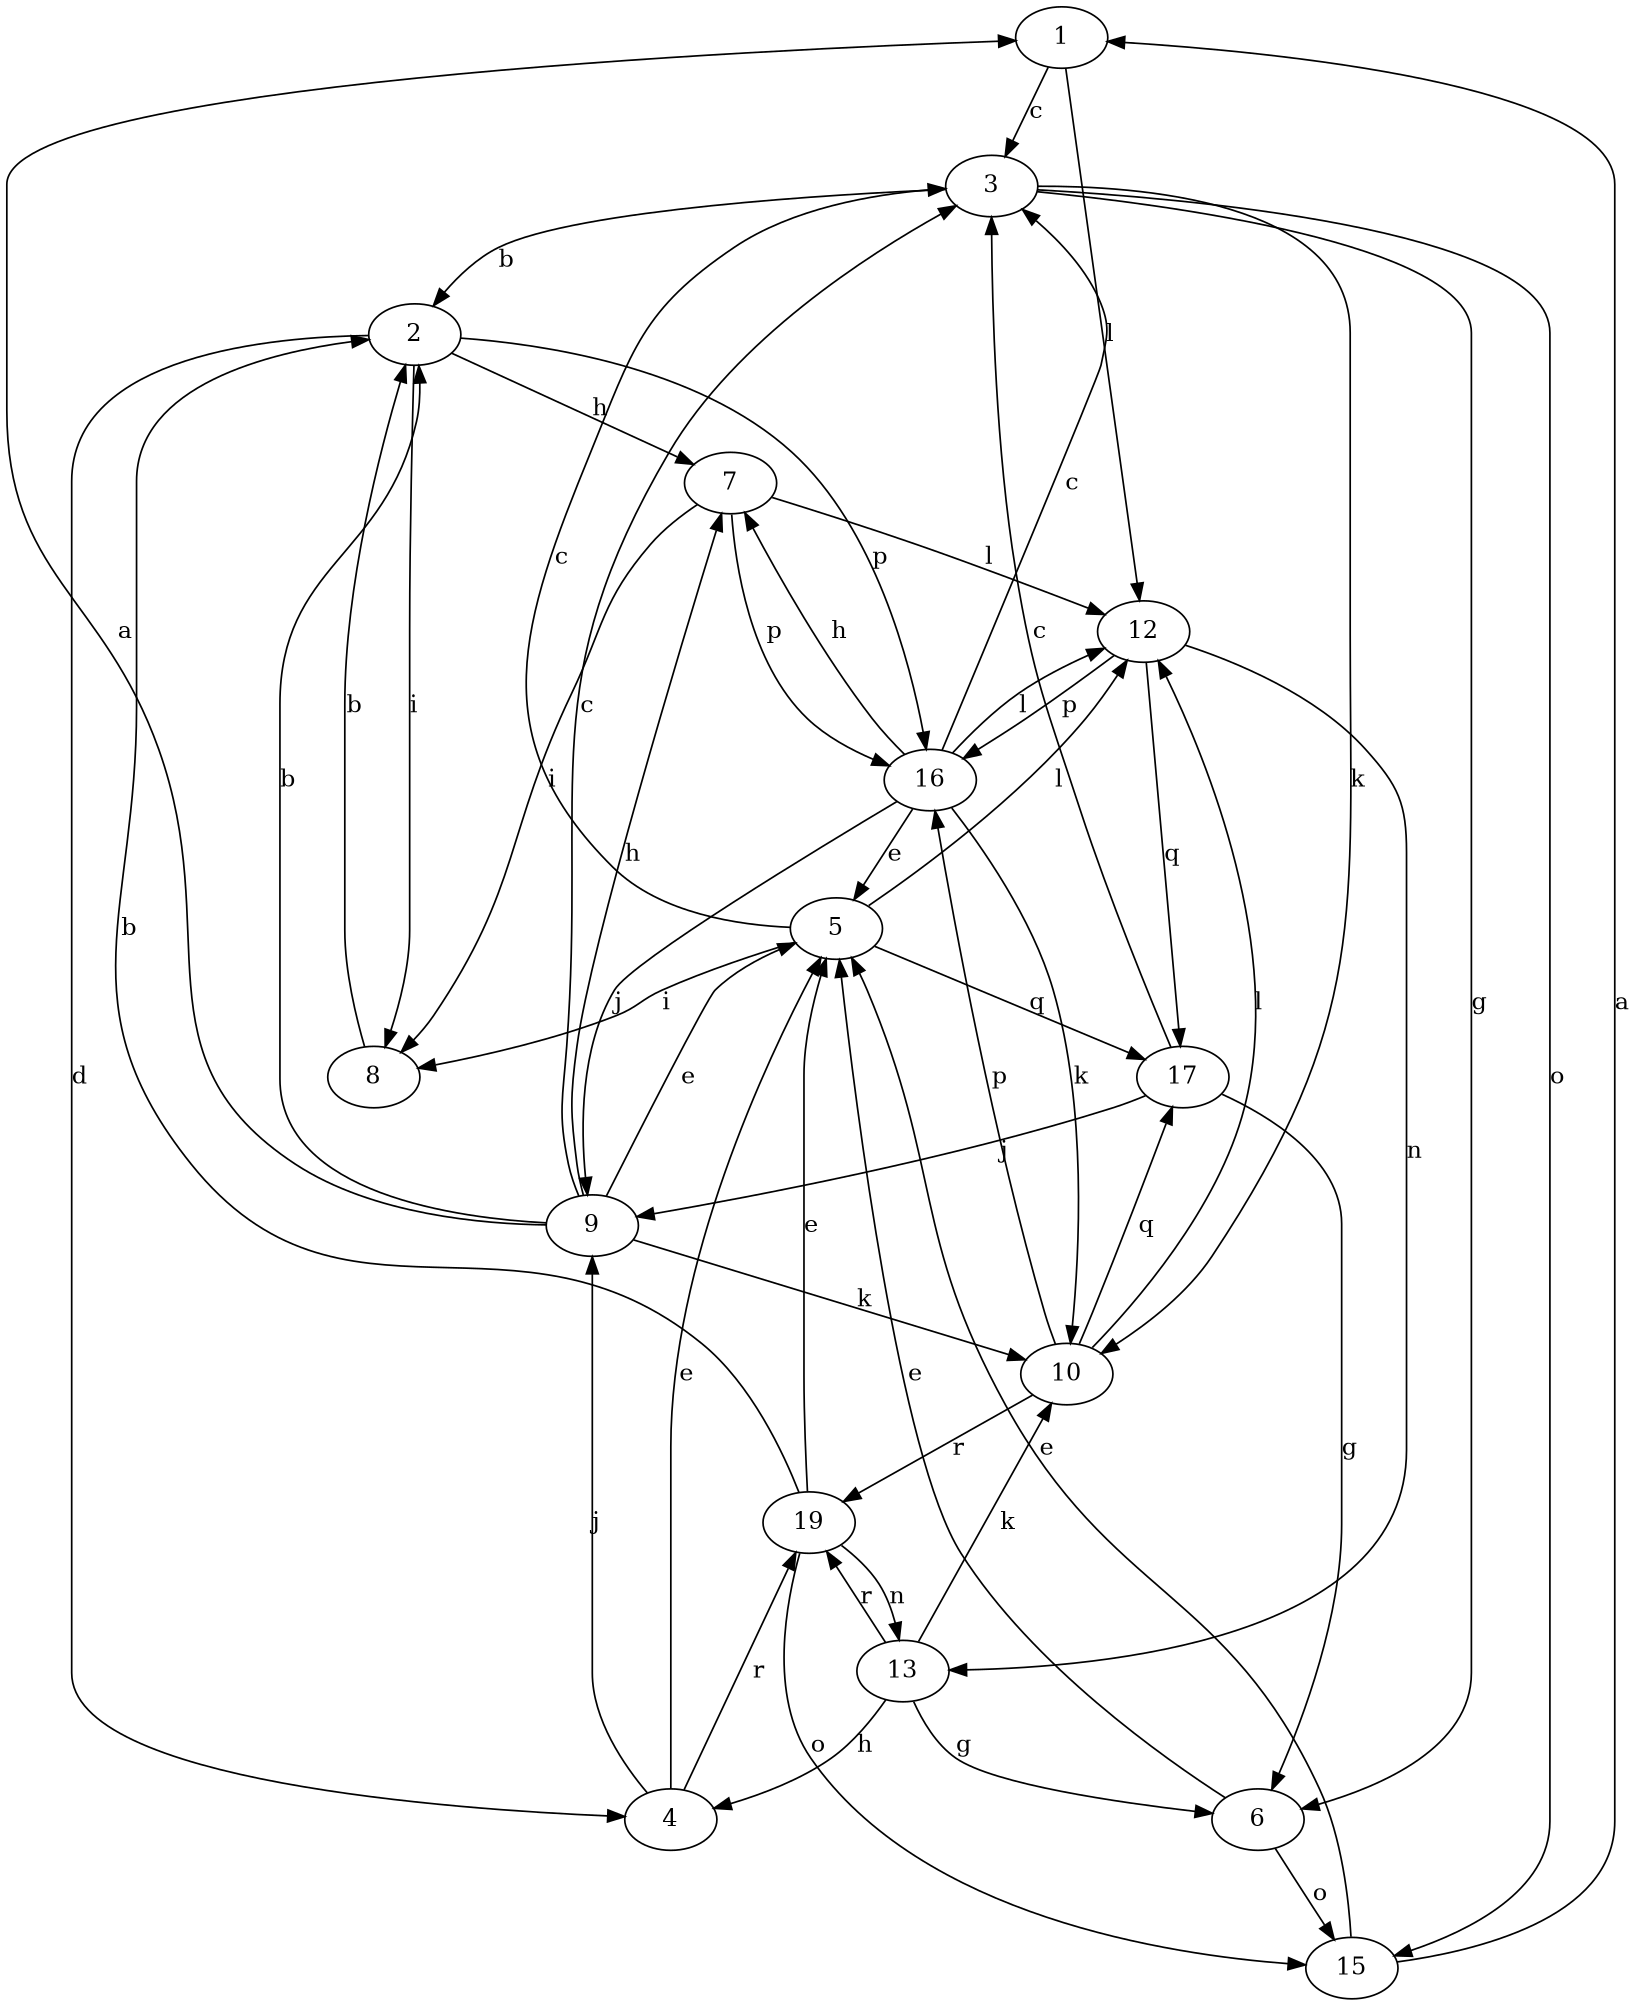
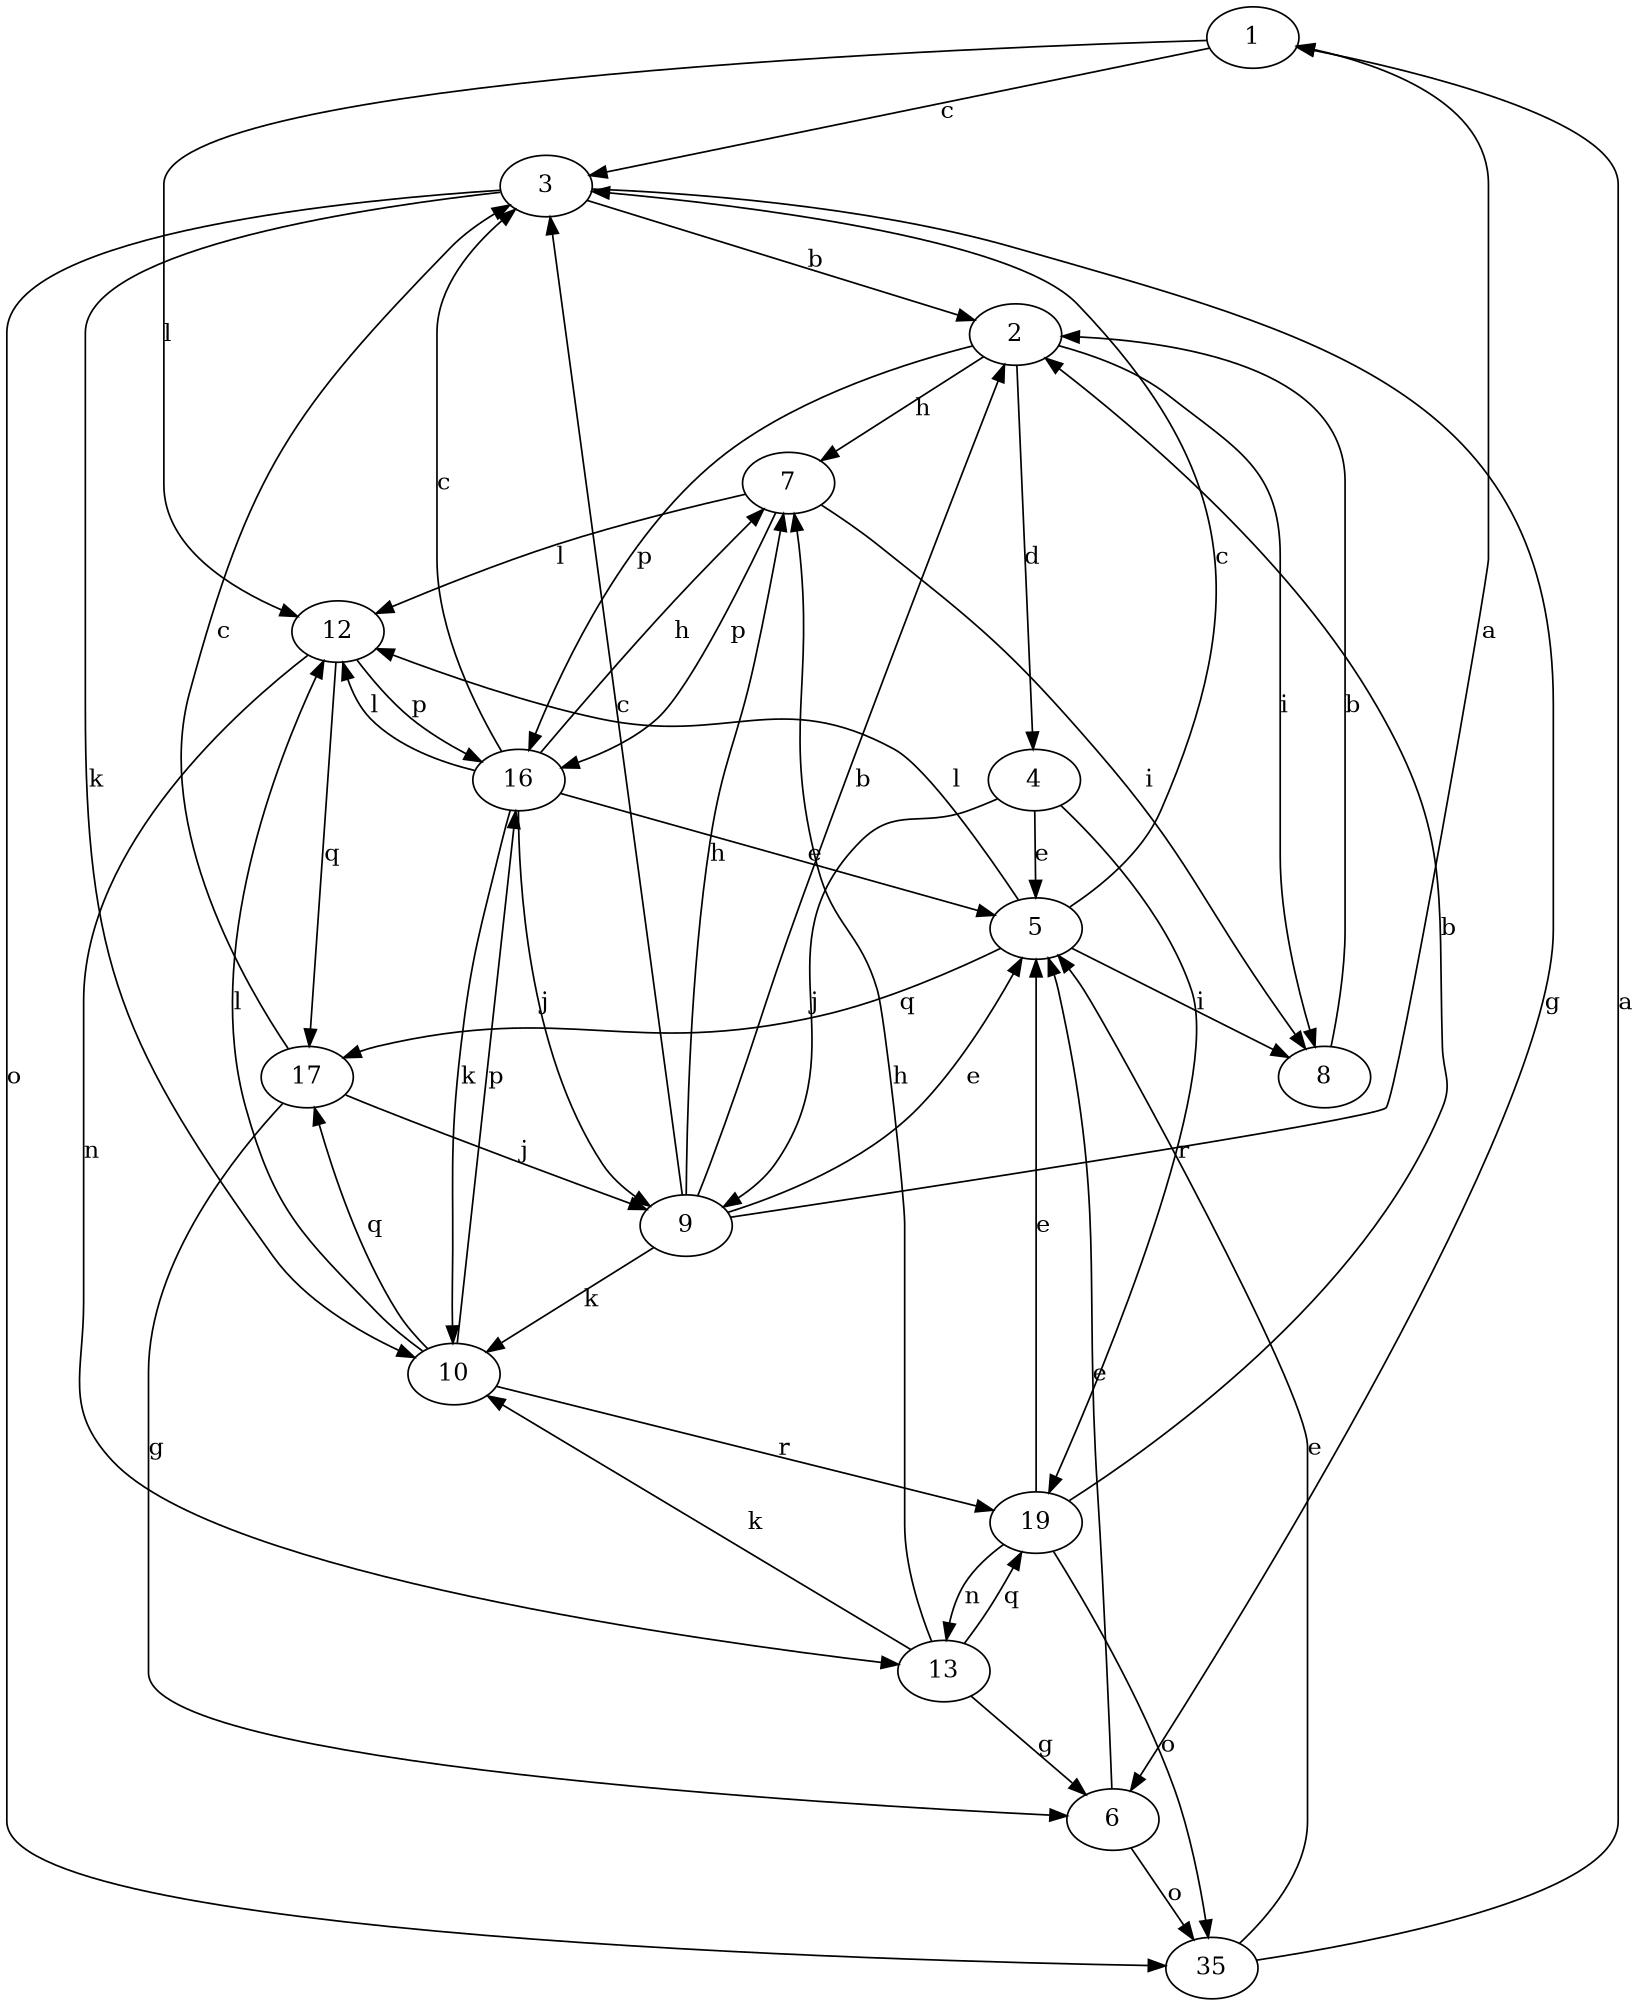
(866, 1597) -> (1012, 1597)
(830, 1759) -> (891, 1080)
(1352, 1968) -> (1212, 1968)
